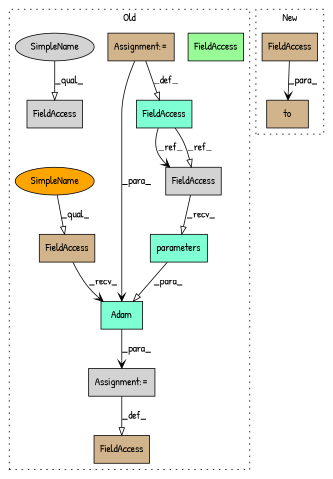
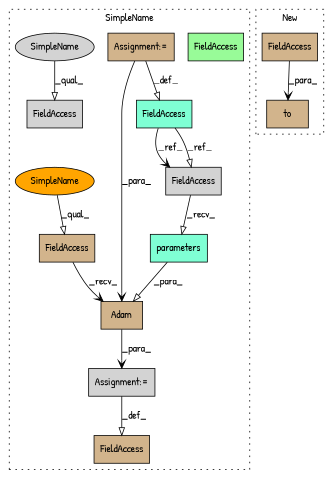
(130, 18) -> (130, 18)
(122, 315) -> (122, 315)
